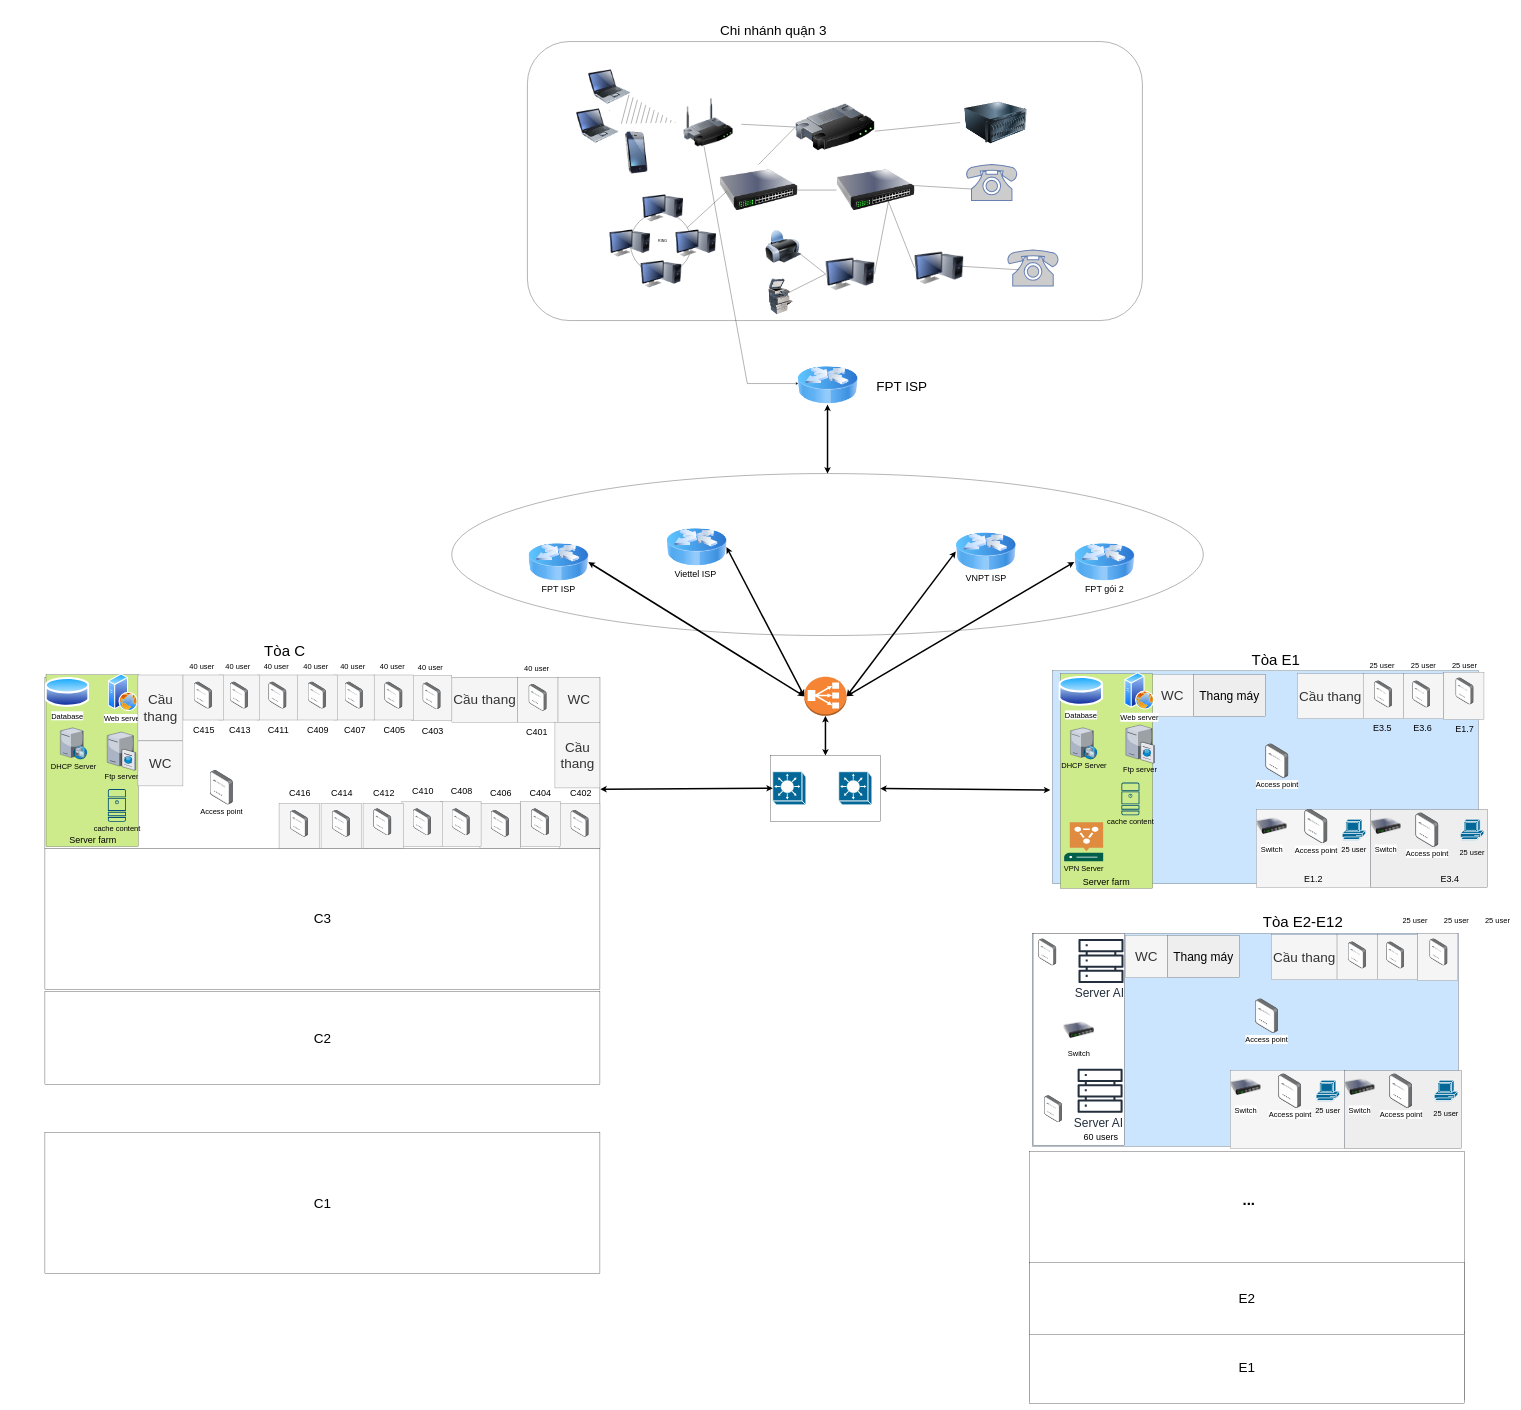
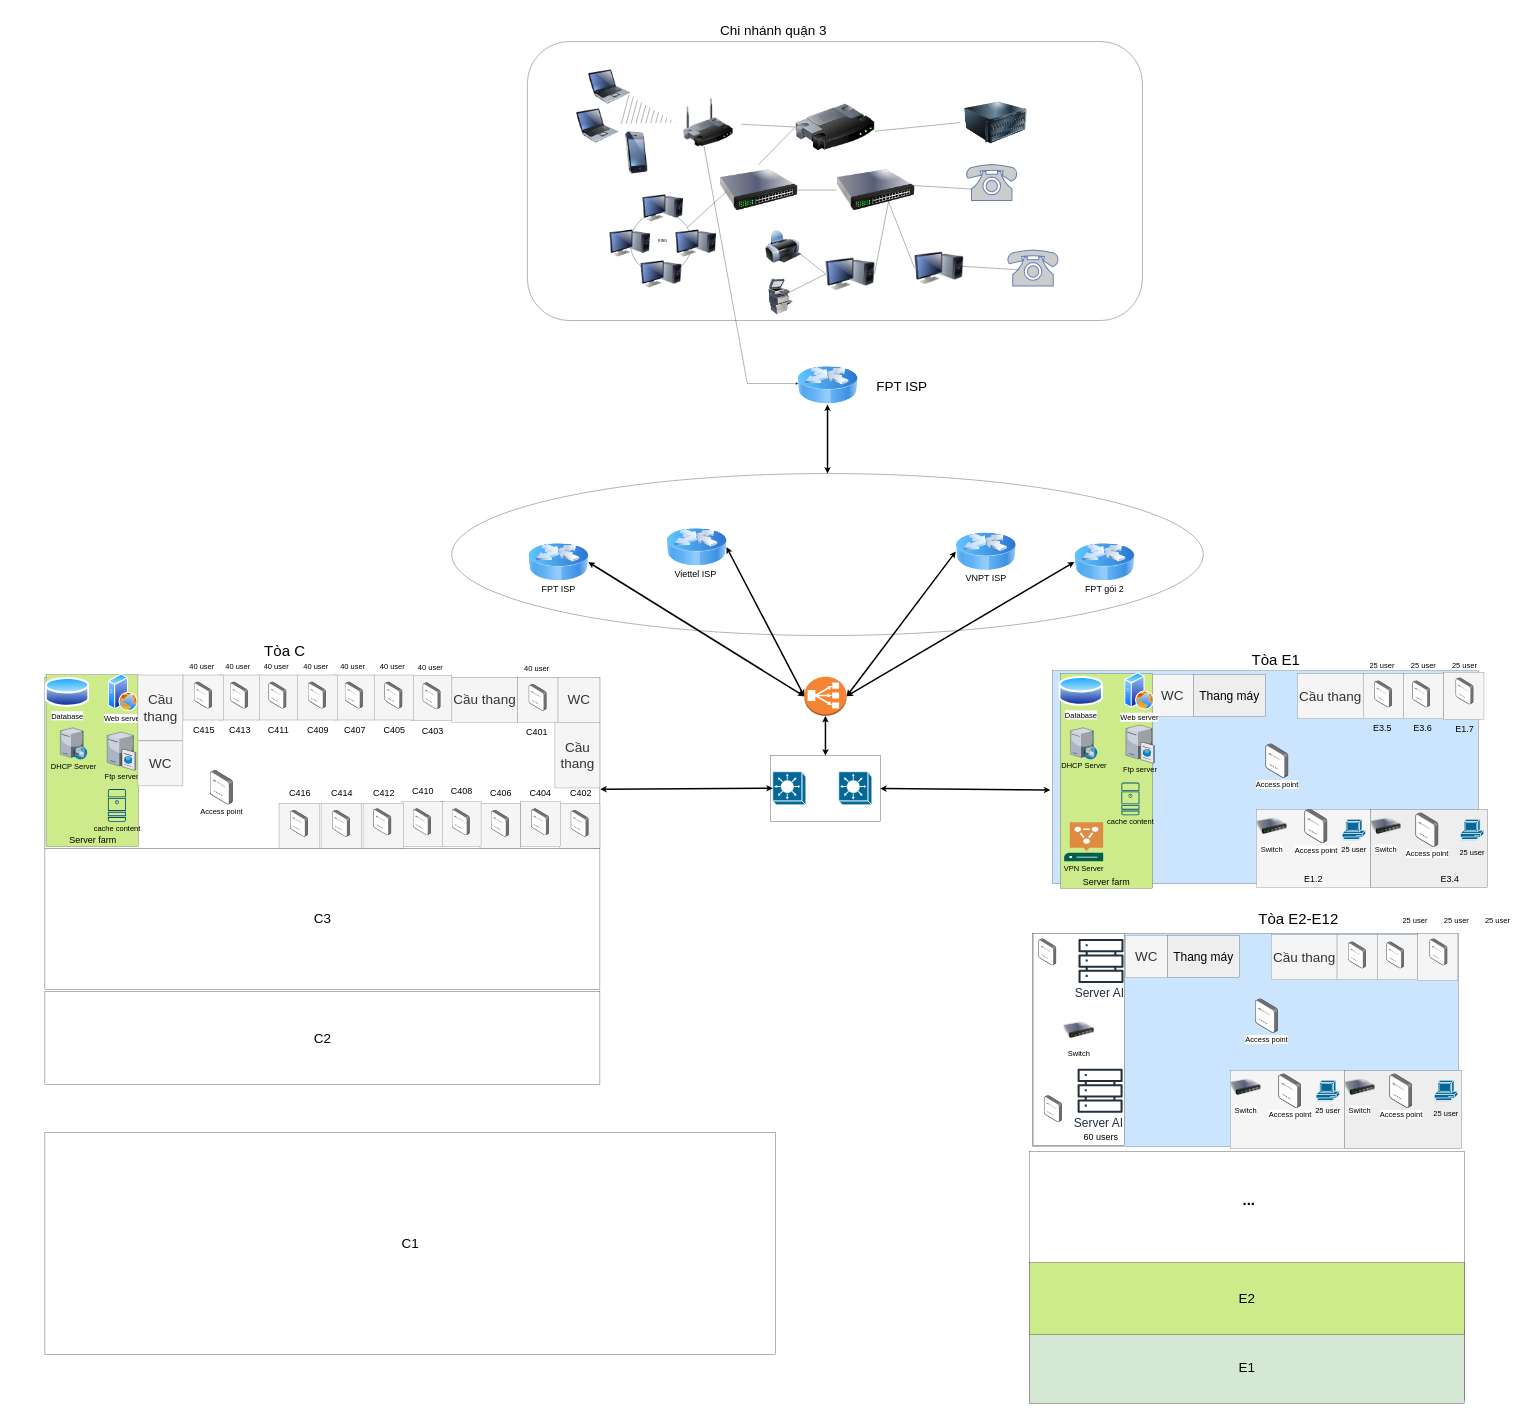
(1303, 921) -> (1298, 918)
(322, 1203) -> (410, 1243)
(1247, 1299) -> (1247, 1299)
(1247, 1368) -> (1247, 1368)
